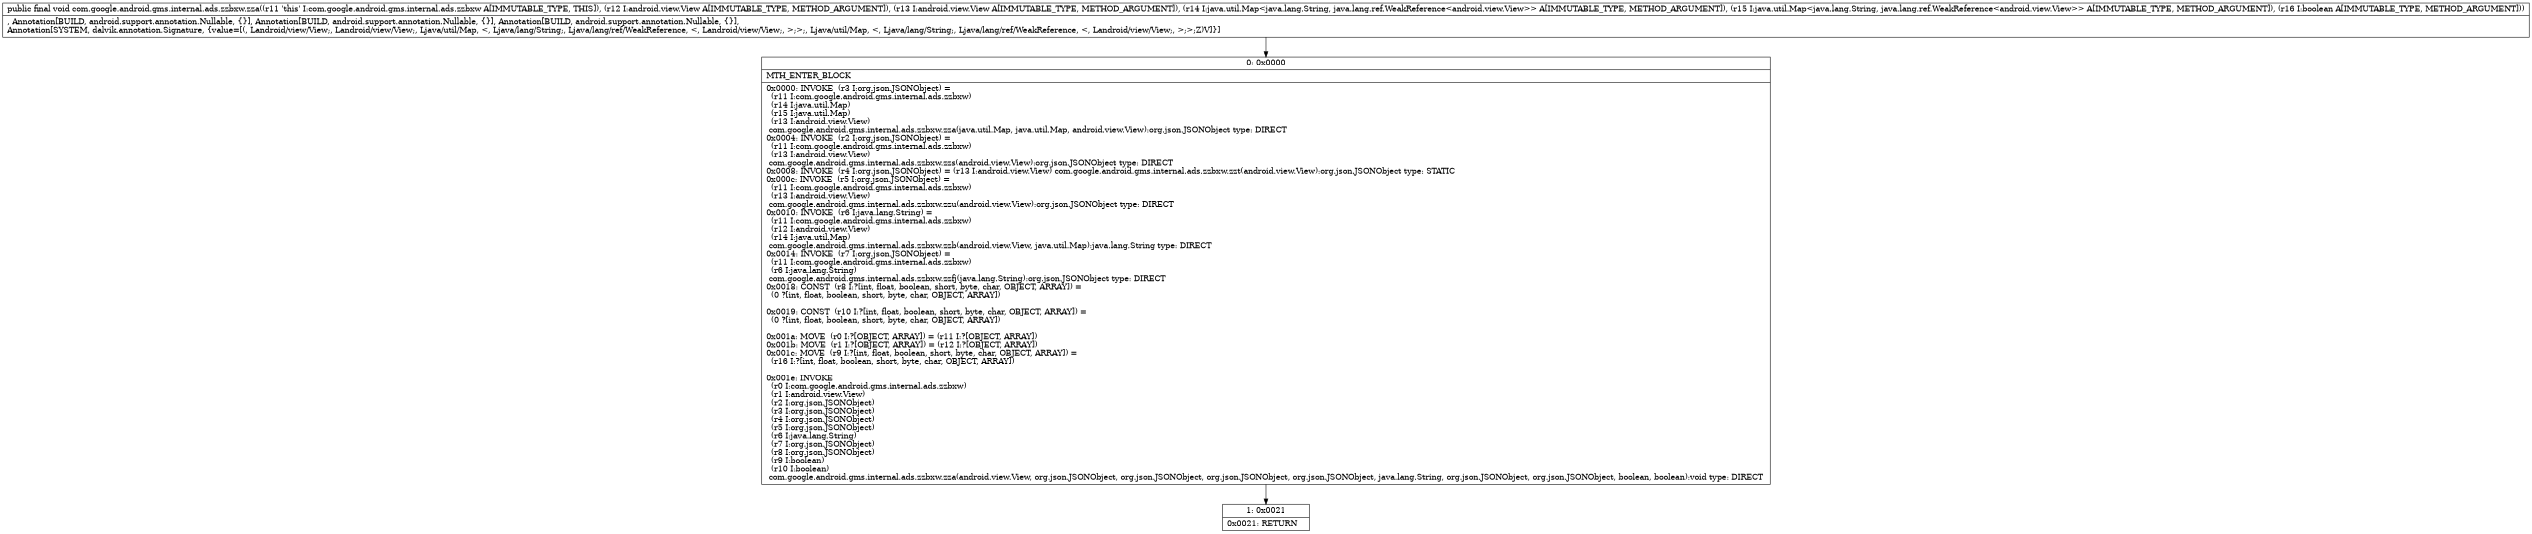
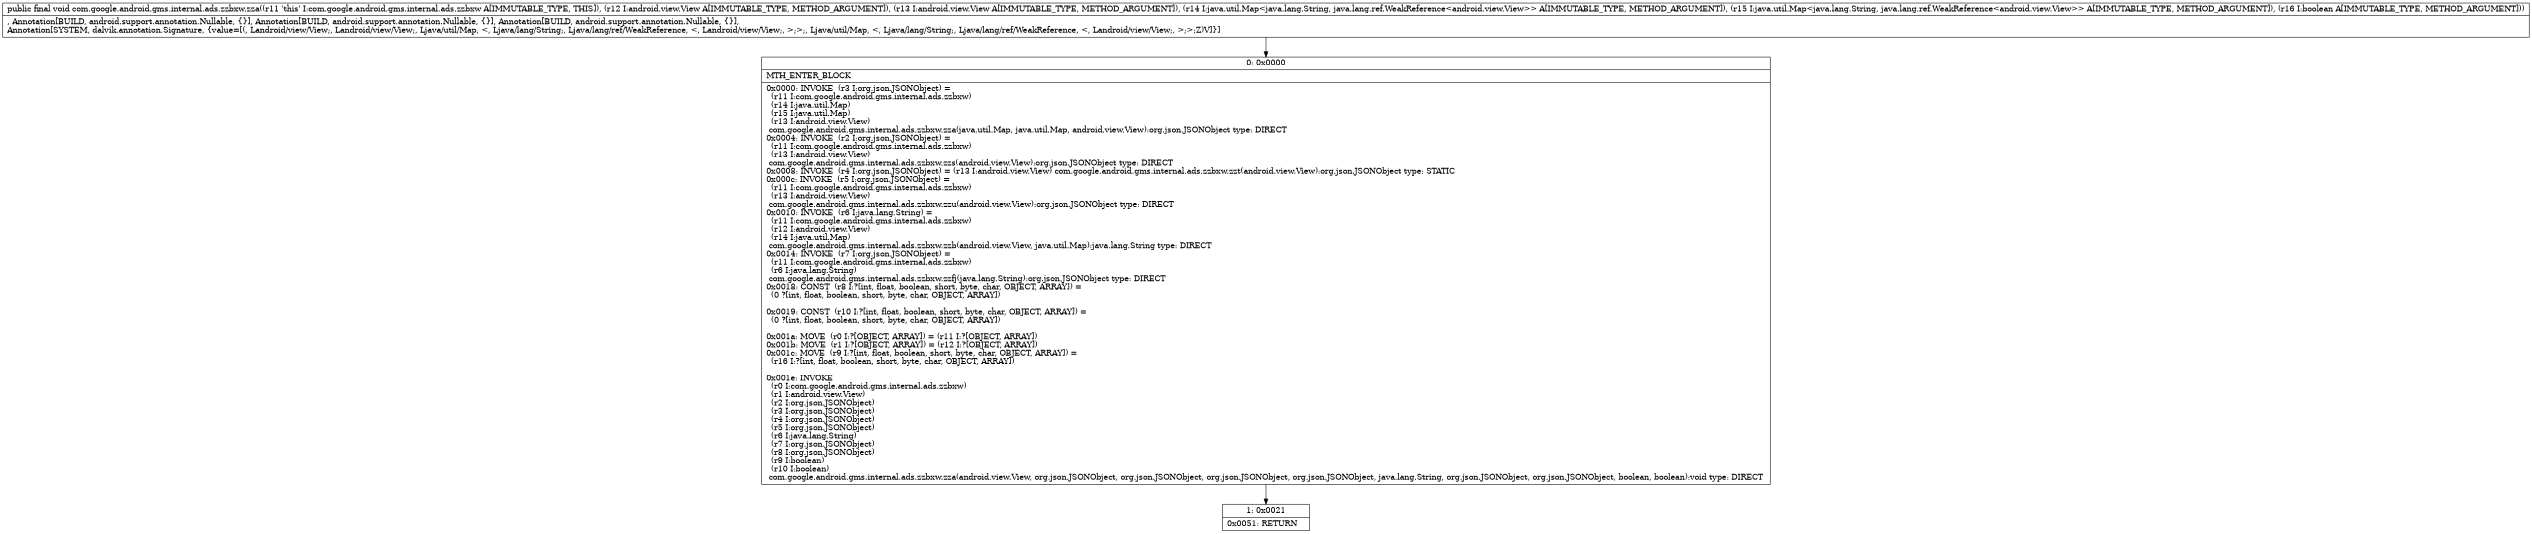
(1266, 524) -> (1266, 524)
